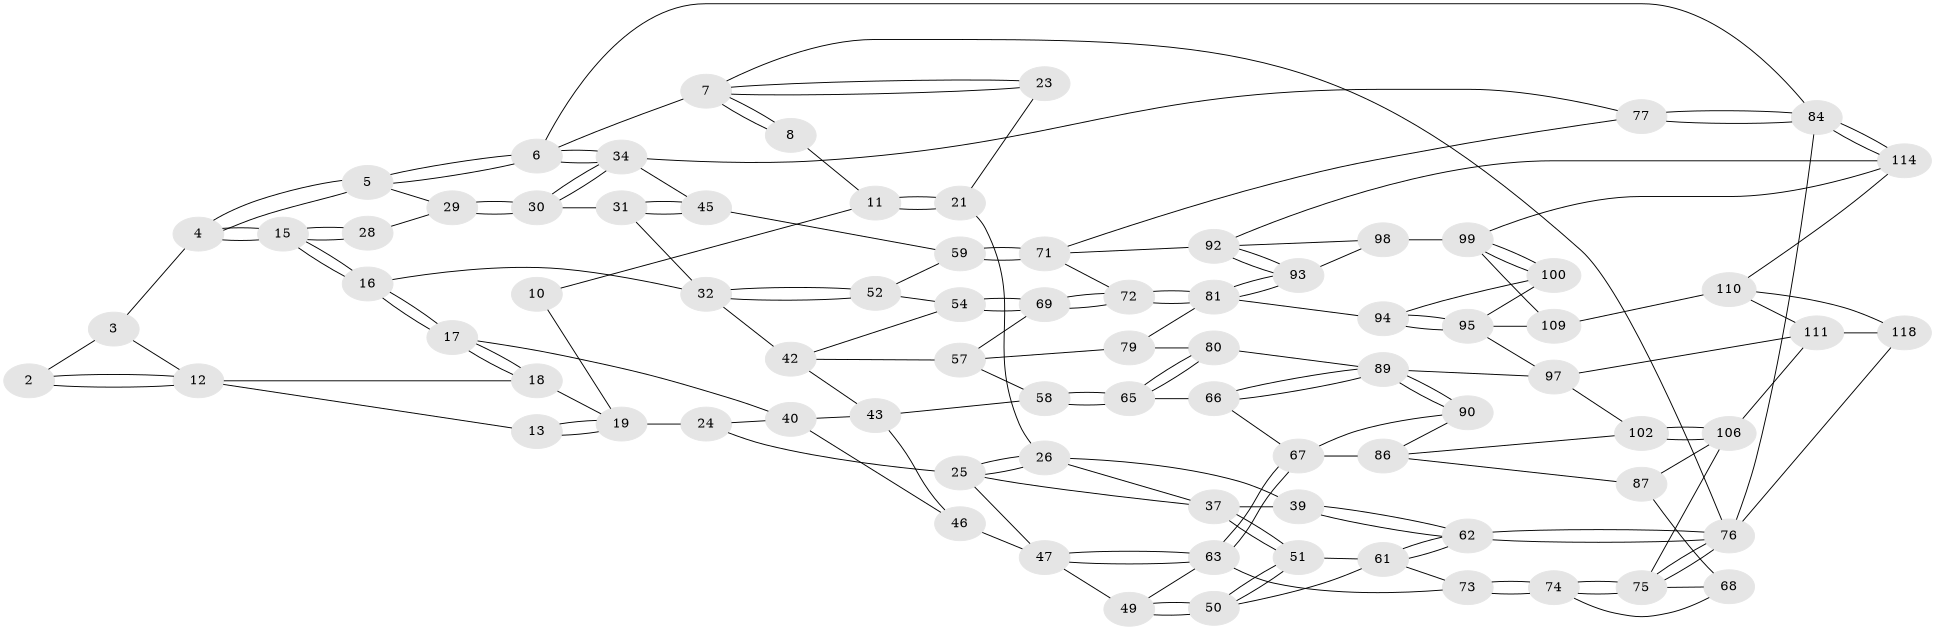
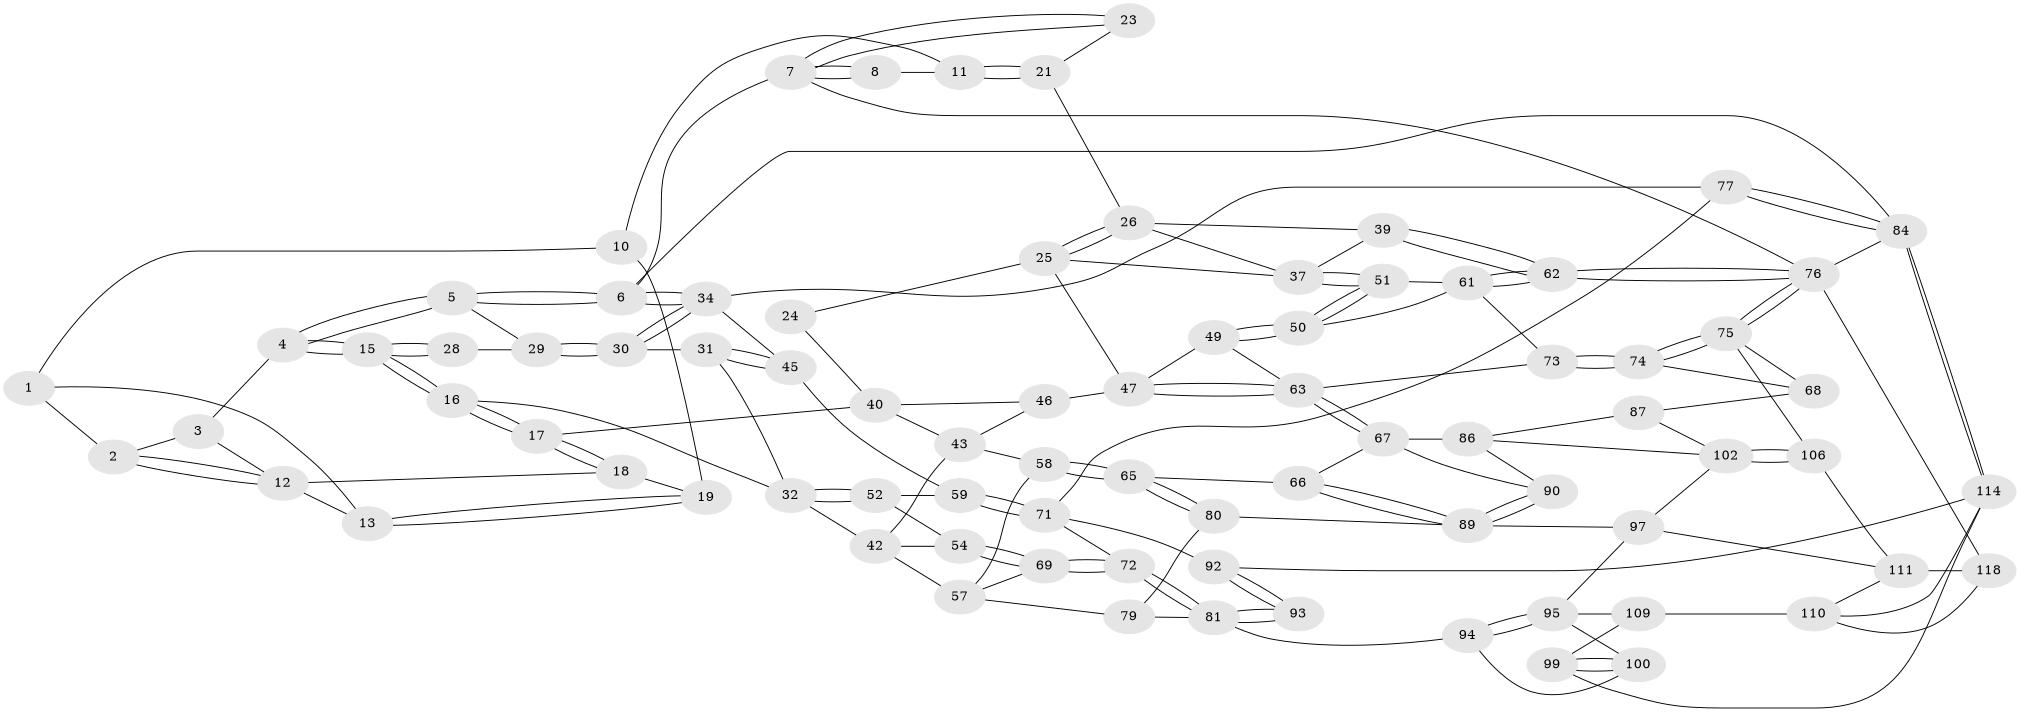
(1383, 240) -> none
none -> (29, 388)
(664, 424) -> none
(1685, 459) -> (1682, 434)
